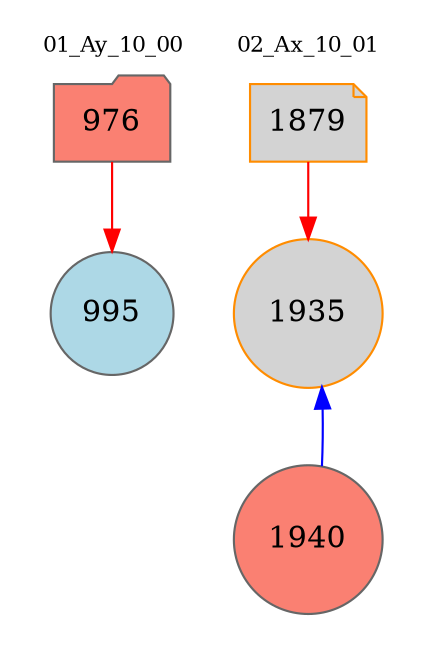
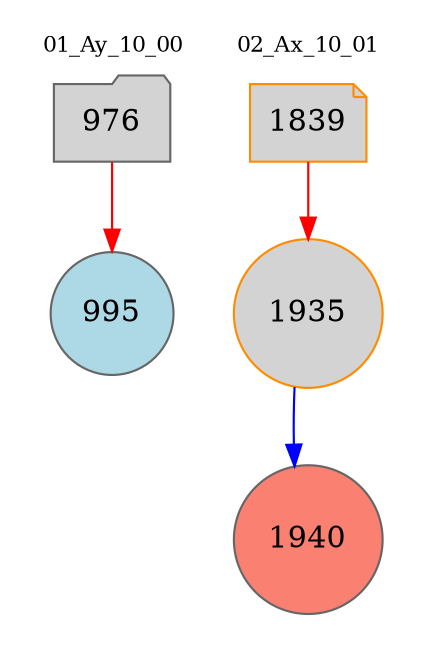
(112, 123) -> (112, 123)
(308, 123) -> (308, 123)
(323, 438) -> (294, 416)
